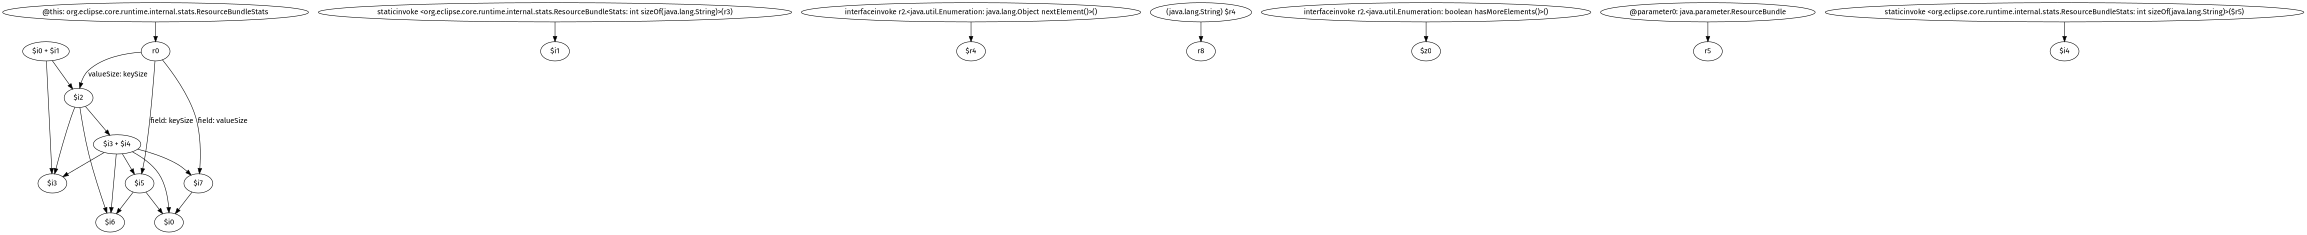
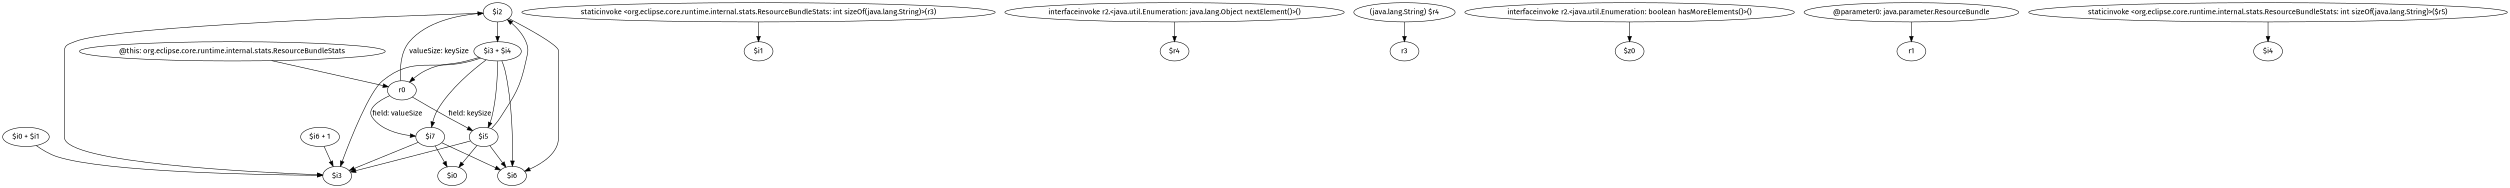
(1201, 51) -> (1404, 51)
(1708, 51) -> (1911, 51)
(61, 73) -> (522, 77)
none -> (320, 137)
none -> (465, 153)
none -> (386, 155)
none -> (413, 156)
(159, 174) -> (430, 69)
